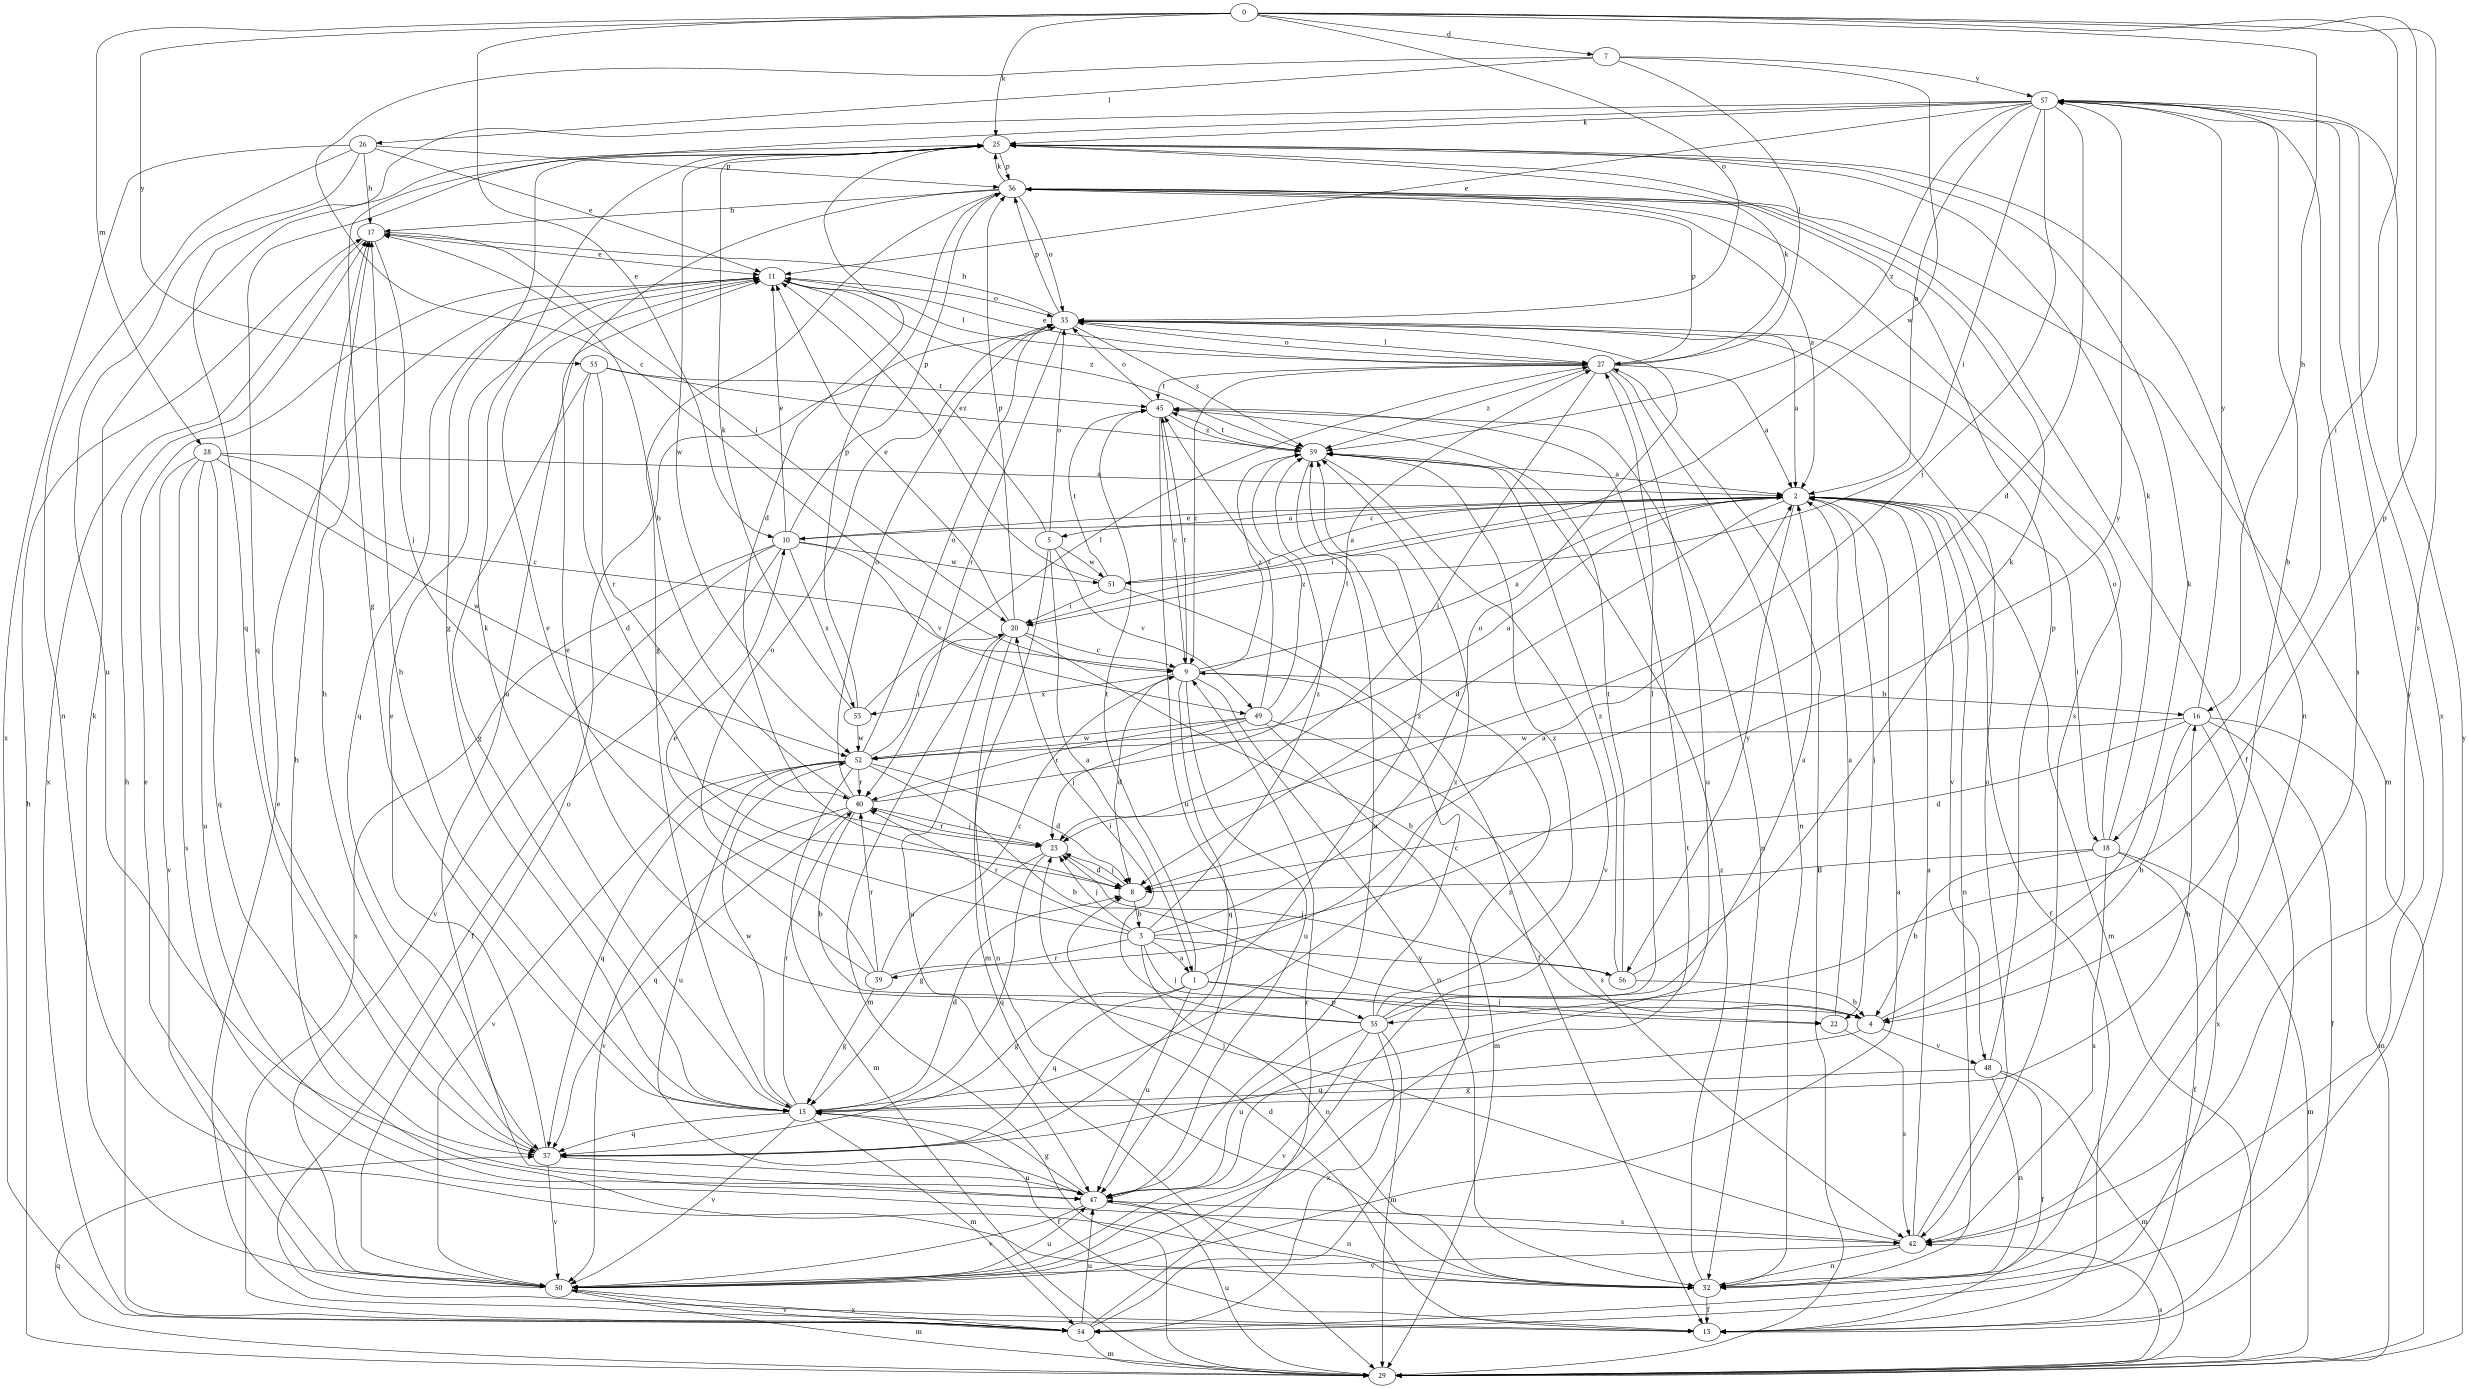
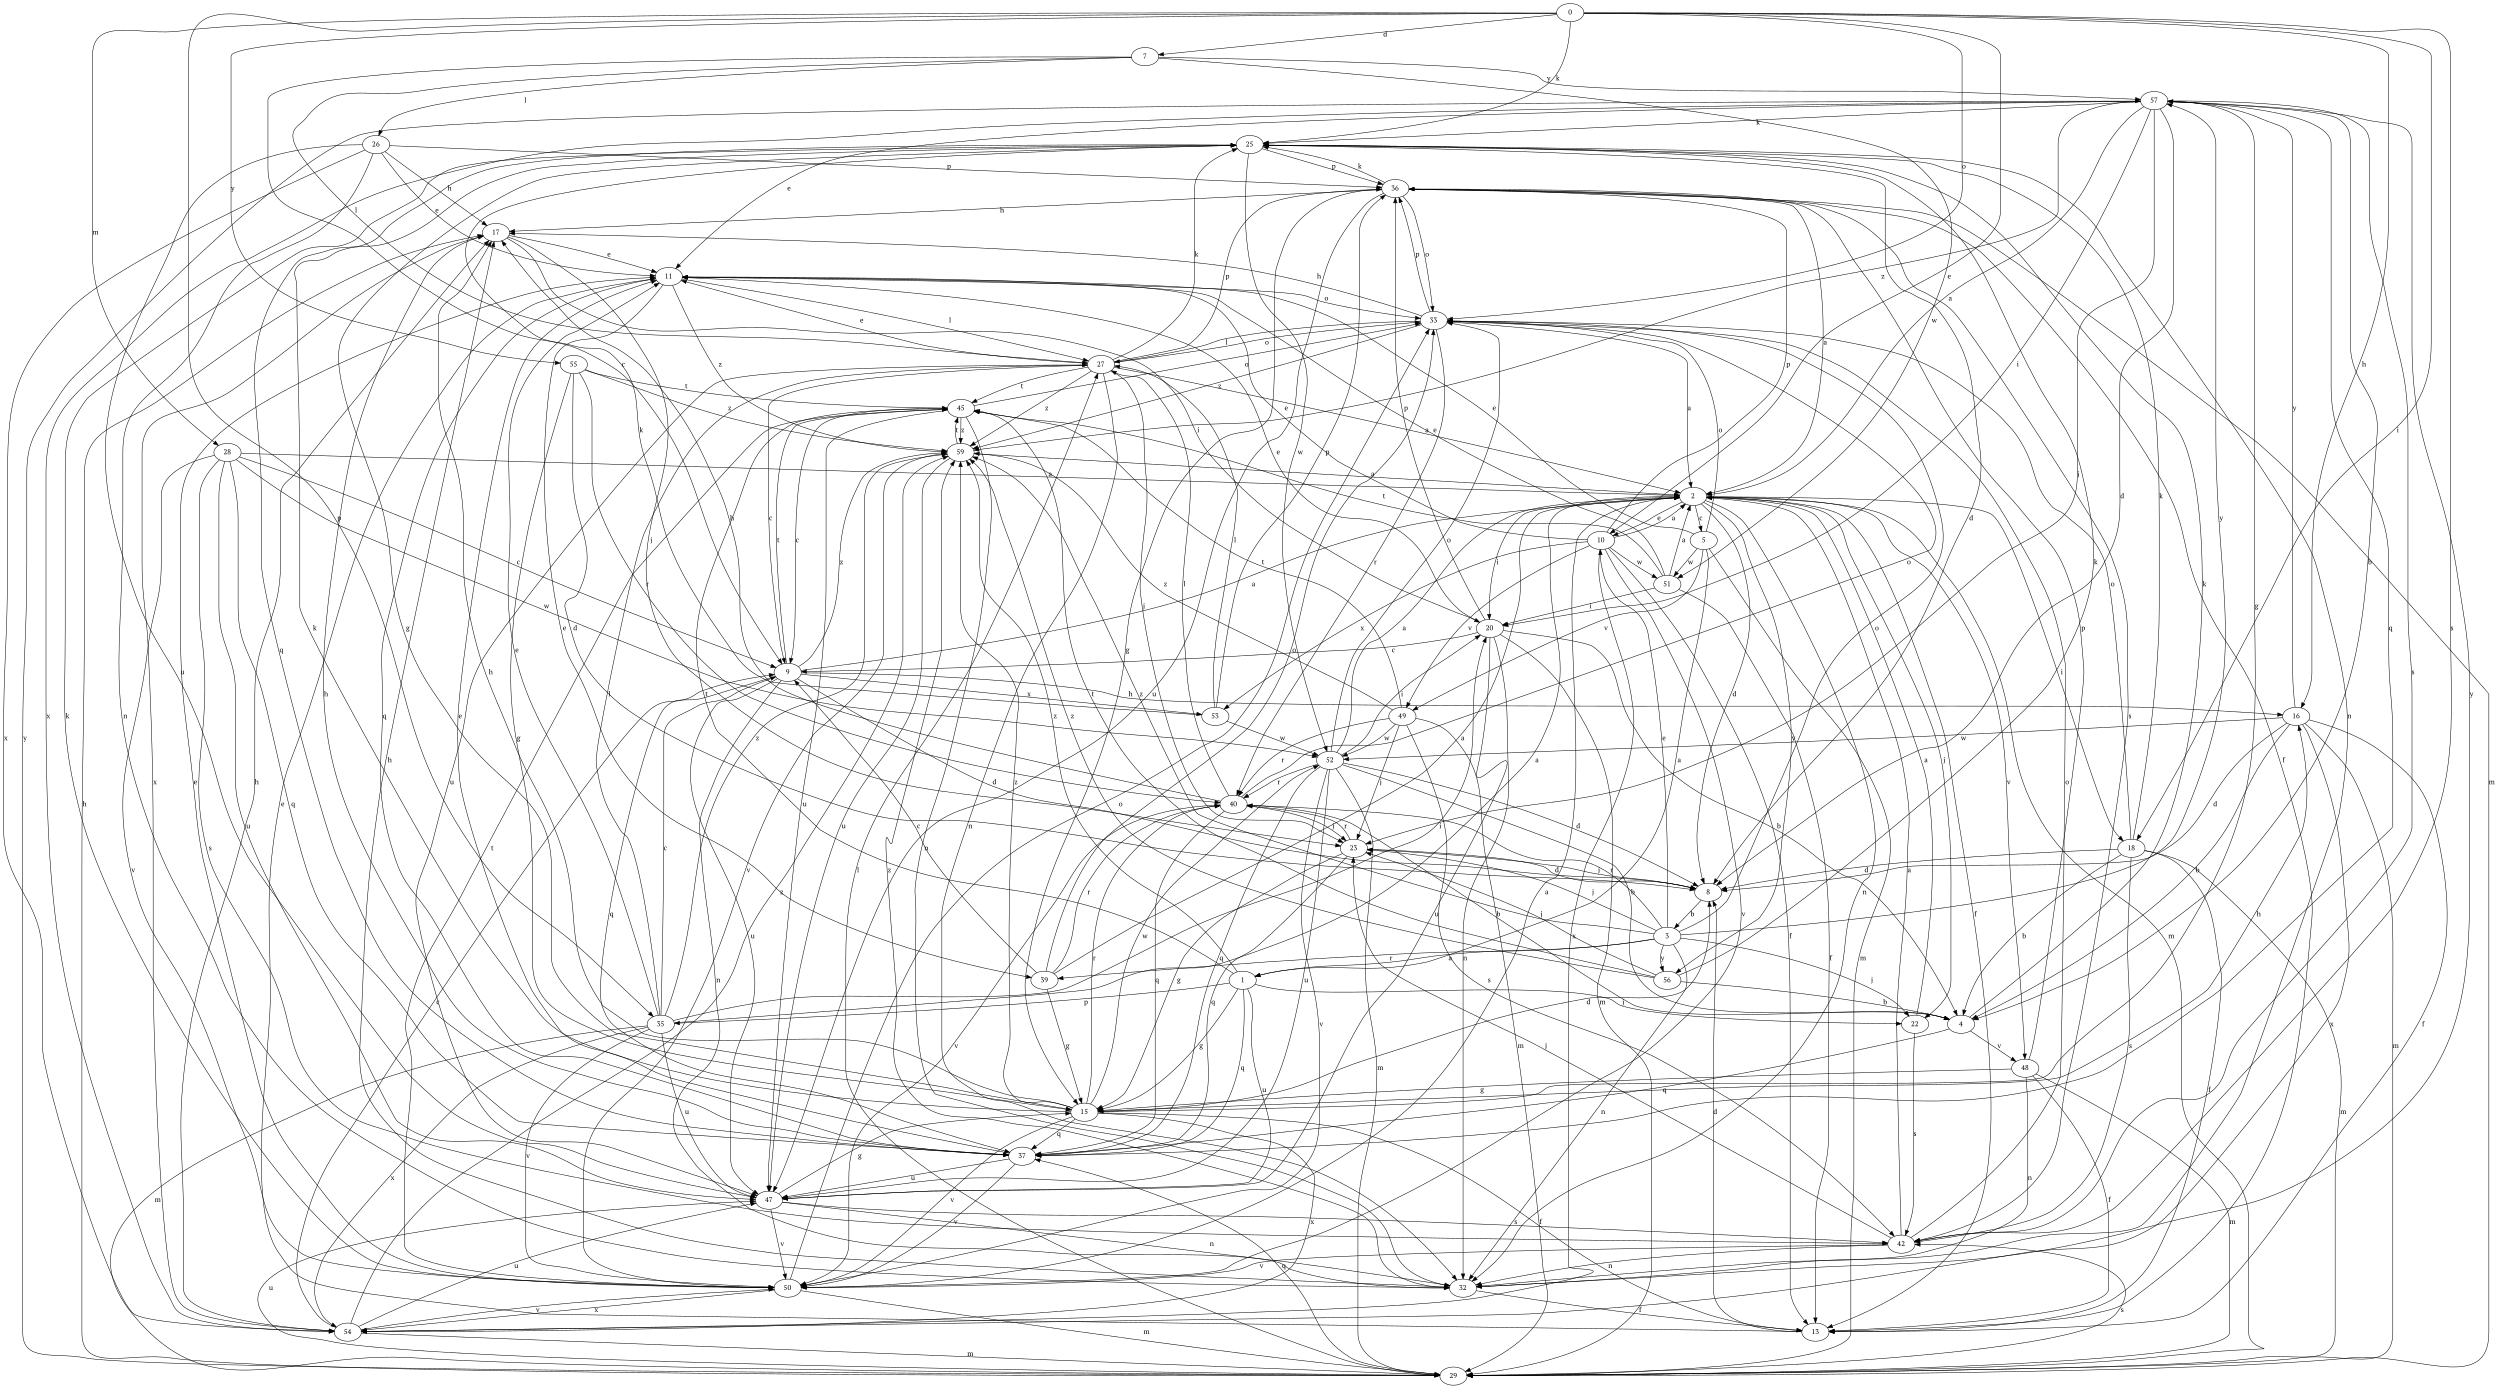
(539, 613) -> (591, 702)
(974, 1222) -> (1312, 1222)
(835, 1281) -> none
